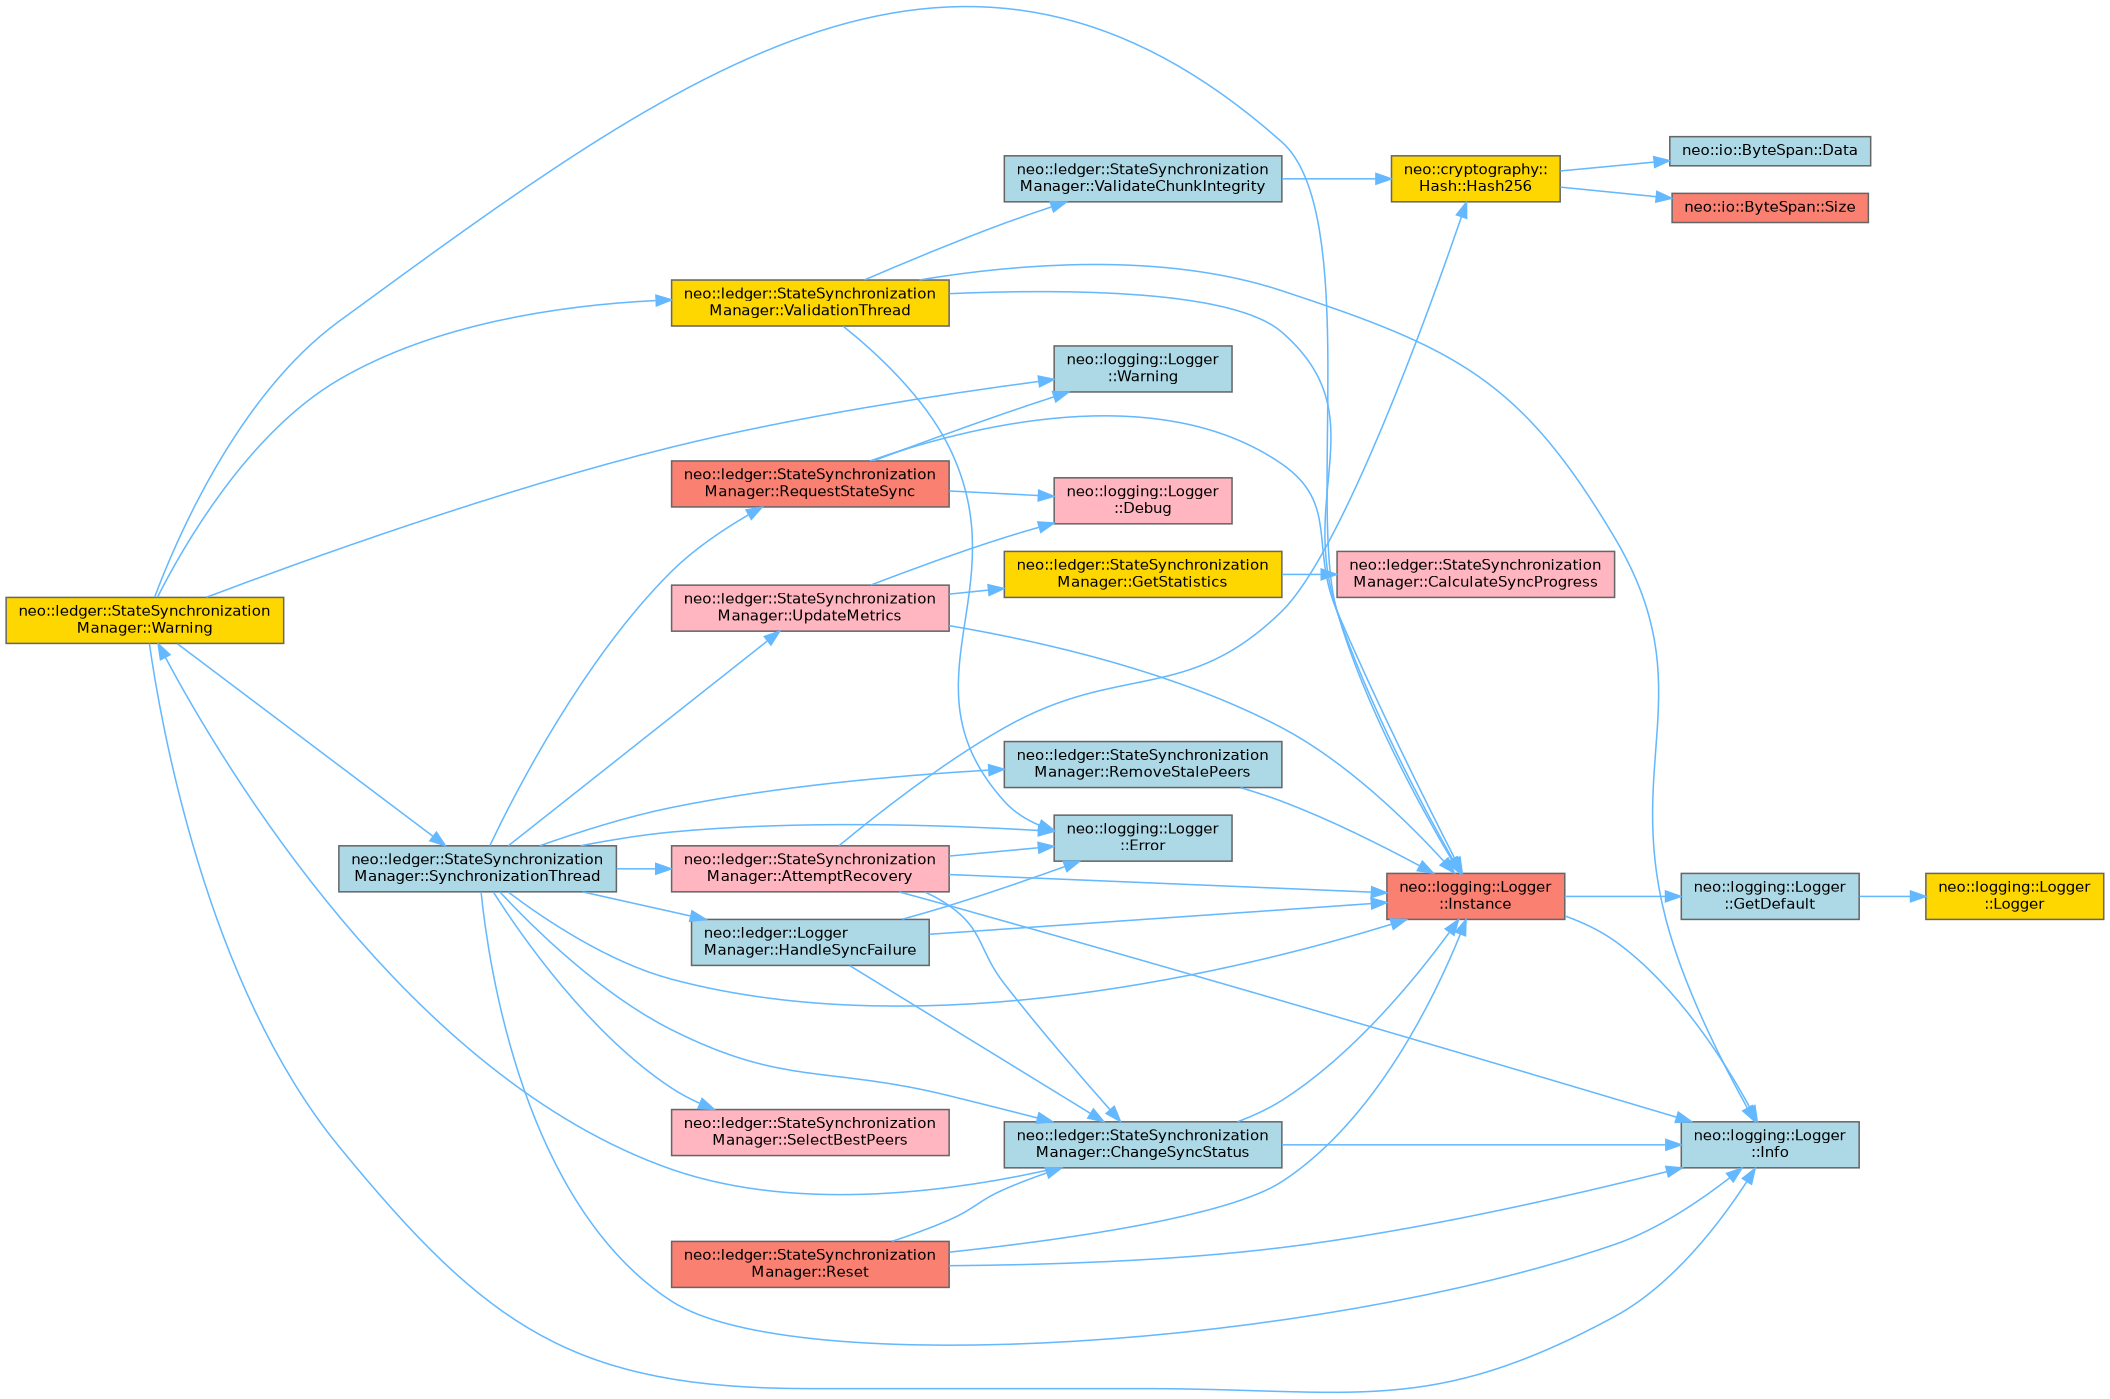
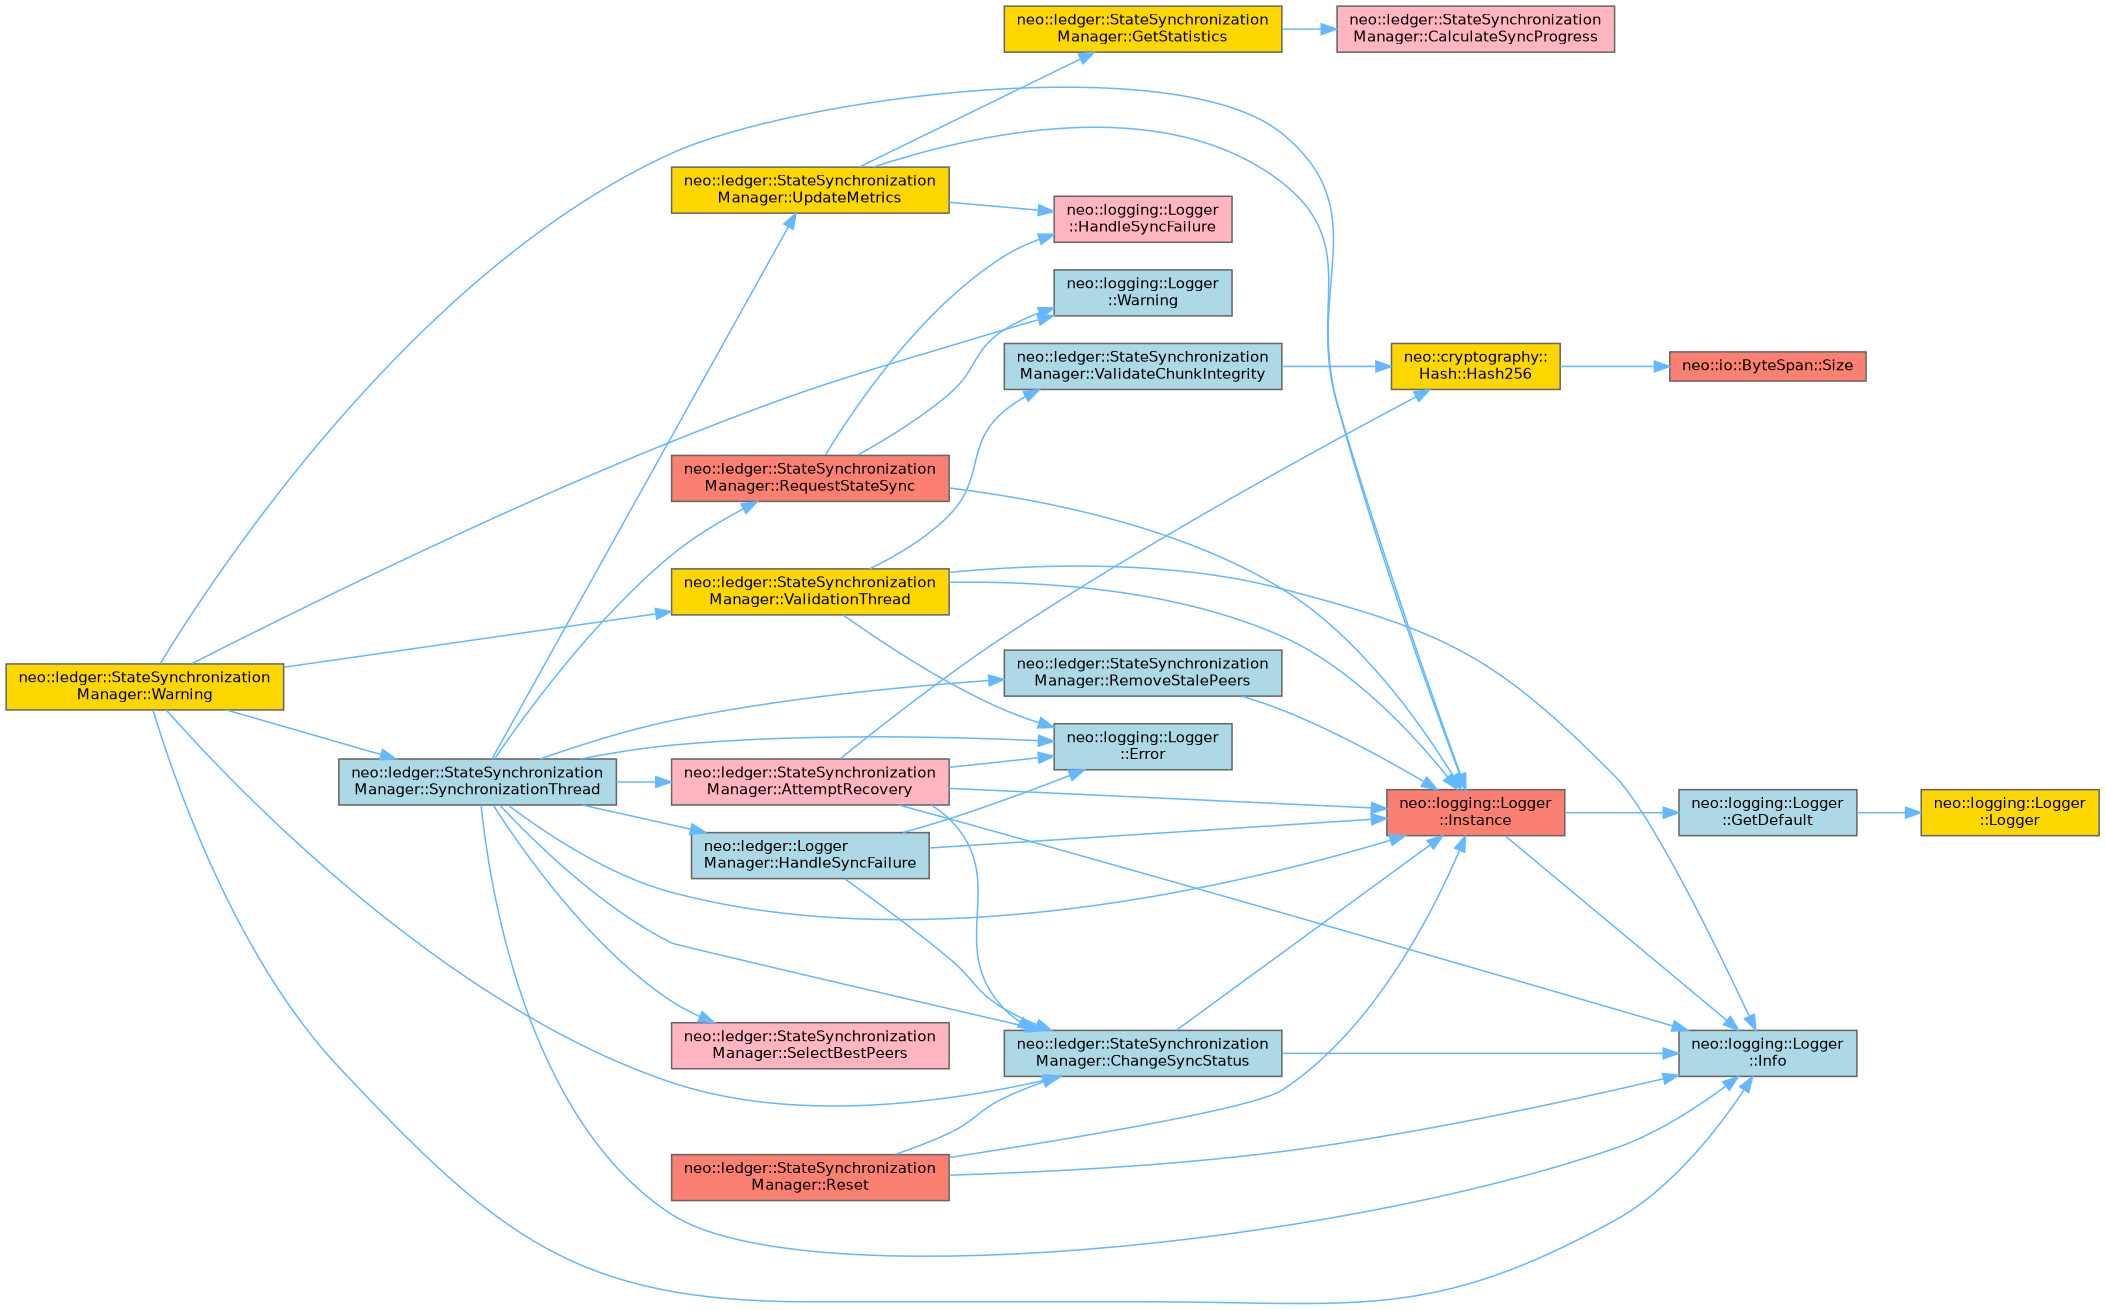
(1770, 151) -> none
(1143, 501) -> (1143, 219)
(810, 608) -> (810, 190)
(544, 1103) -> (555, 1030)
